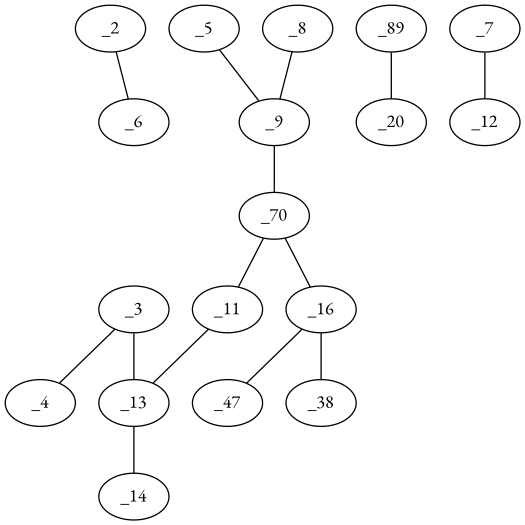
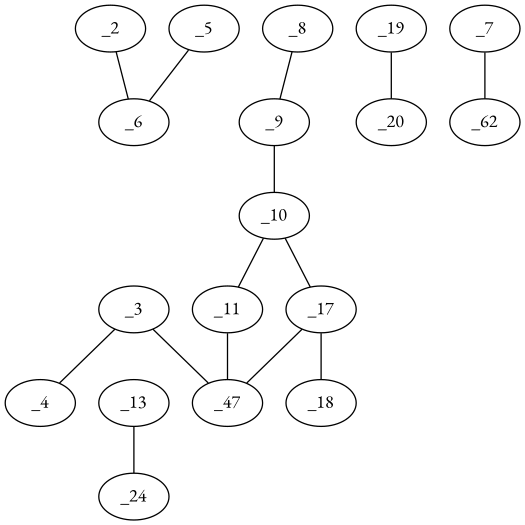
(391, 29) -> (391, 29)
(239, 75) -> (169, 75)
(485, 122) -> (485, 122)
(274, 216) -> (274, 216)
(321, 309) -> (321, 309)
(134, 356) -> (181, 356)
(181, 356) -> (227, 356)
(321, 403) -> (321, 403)
(134, 497) -> (134, 497)
